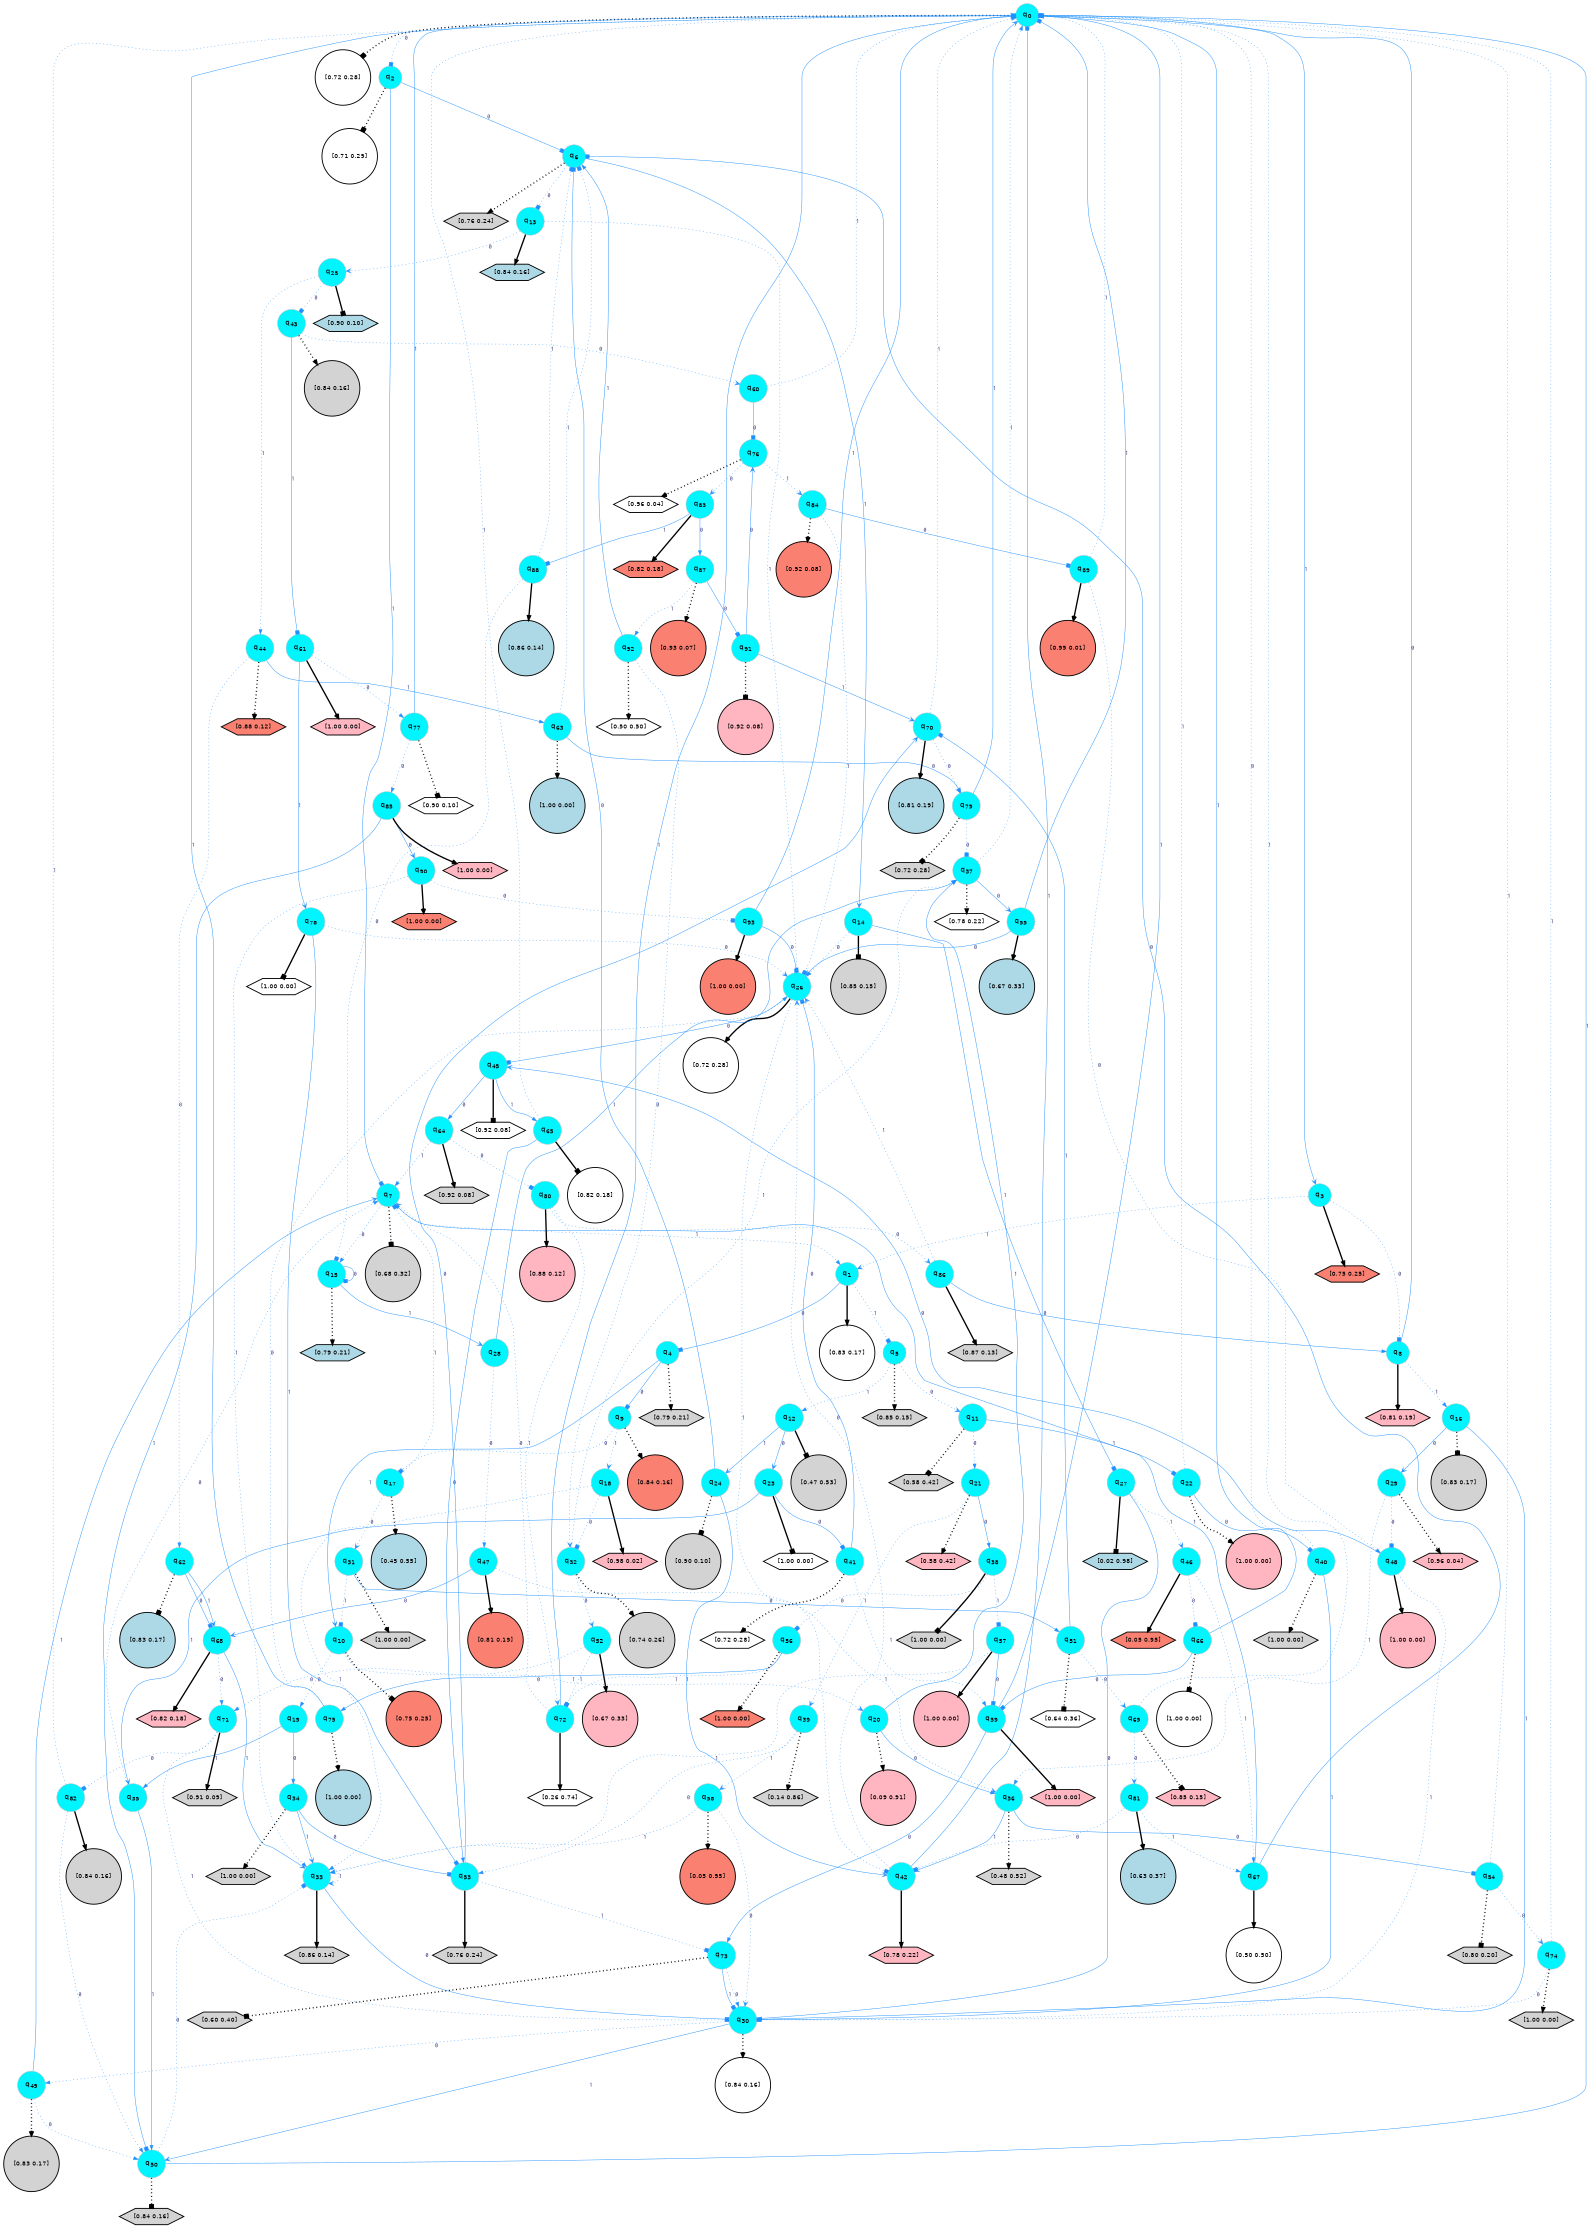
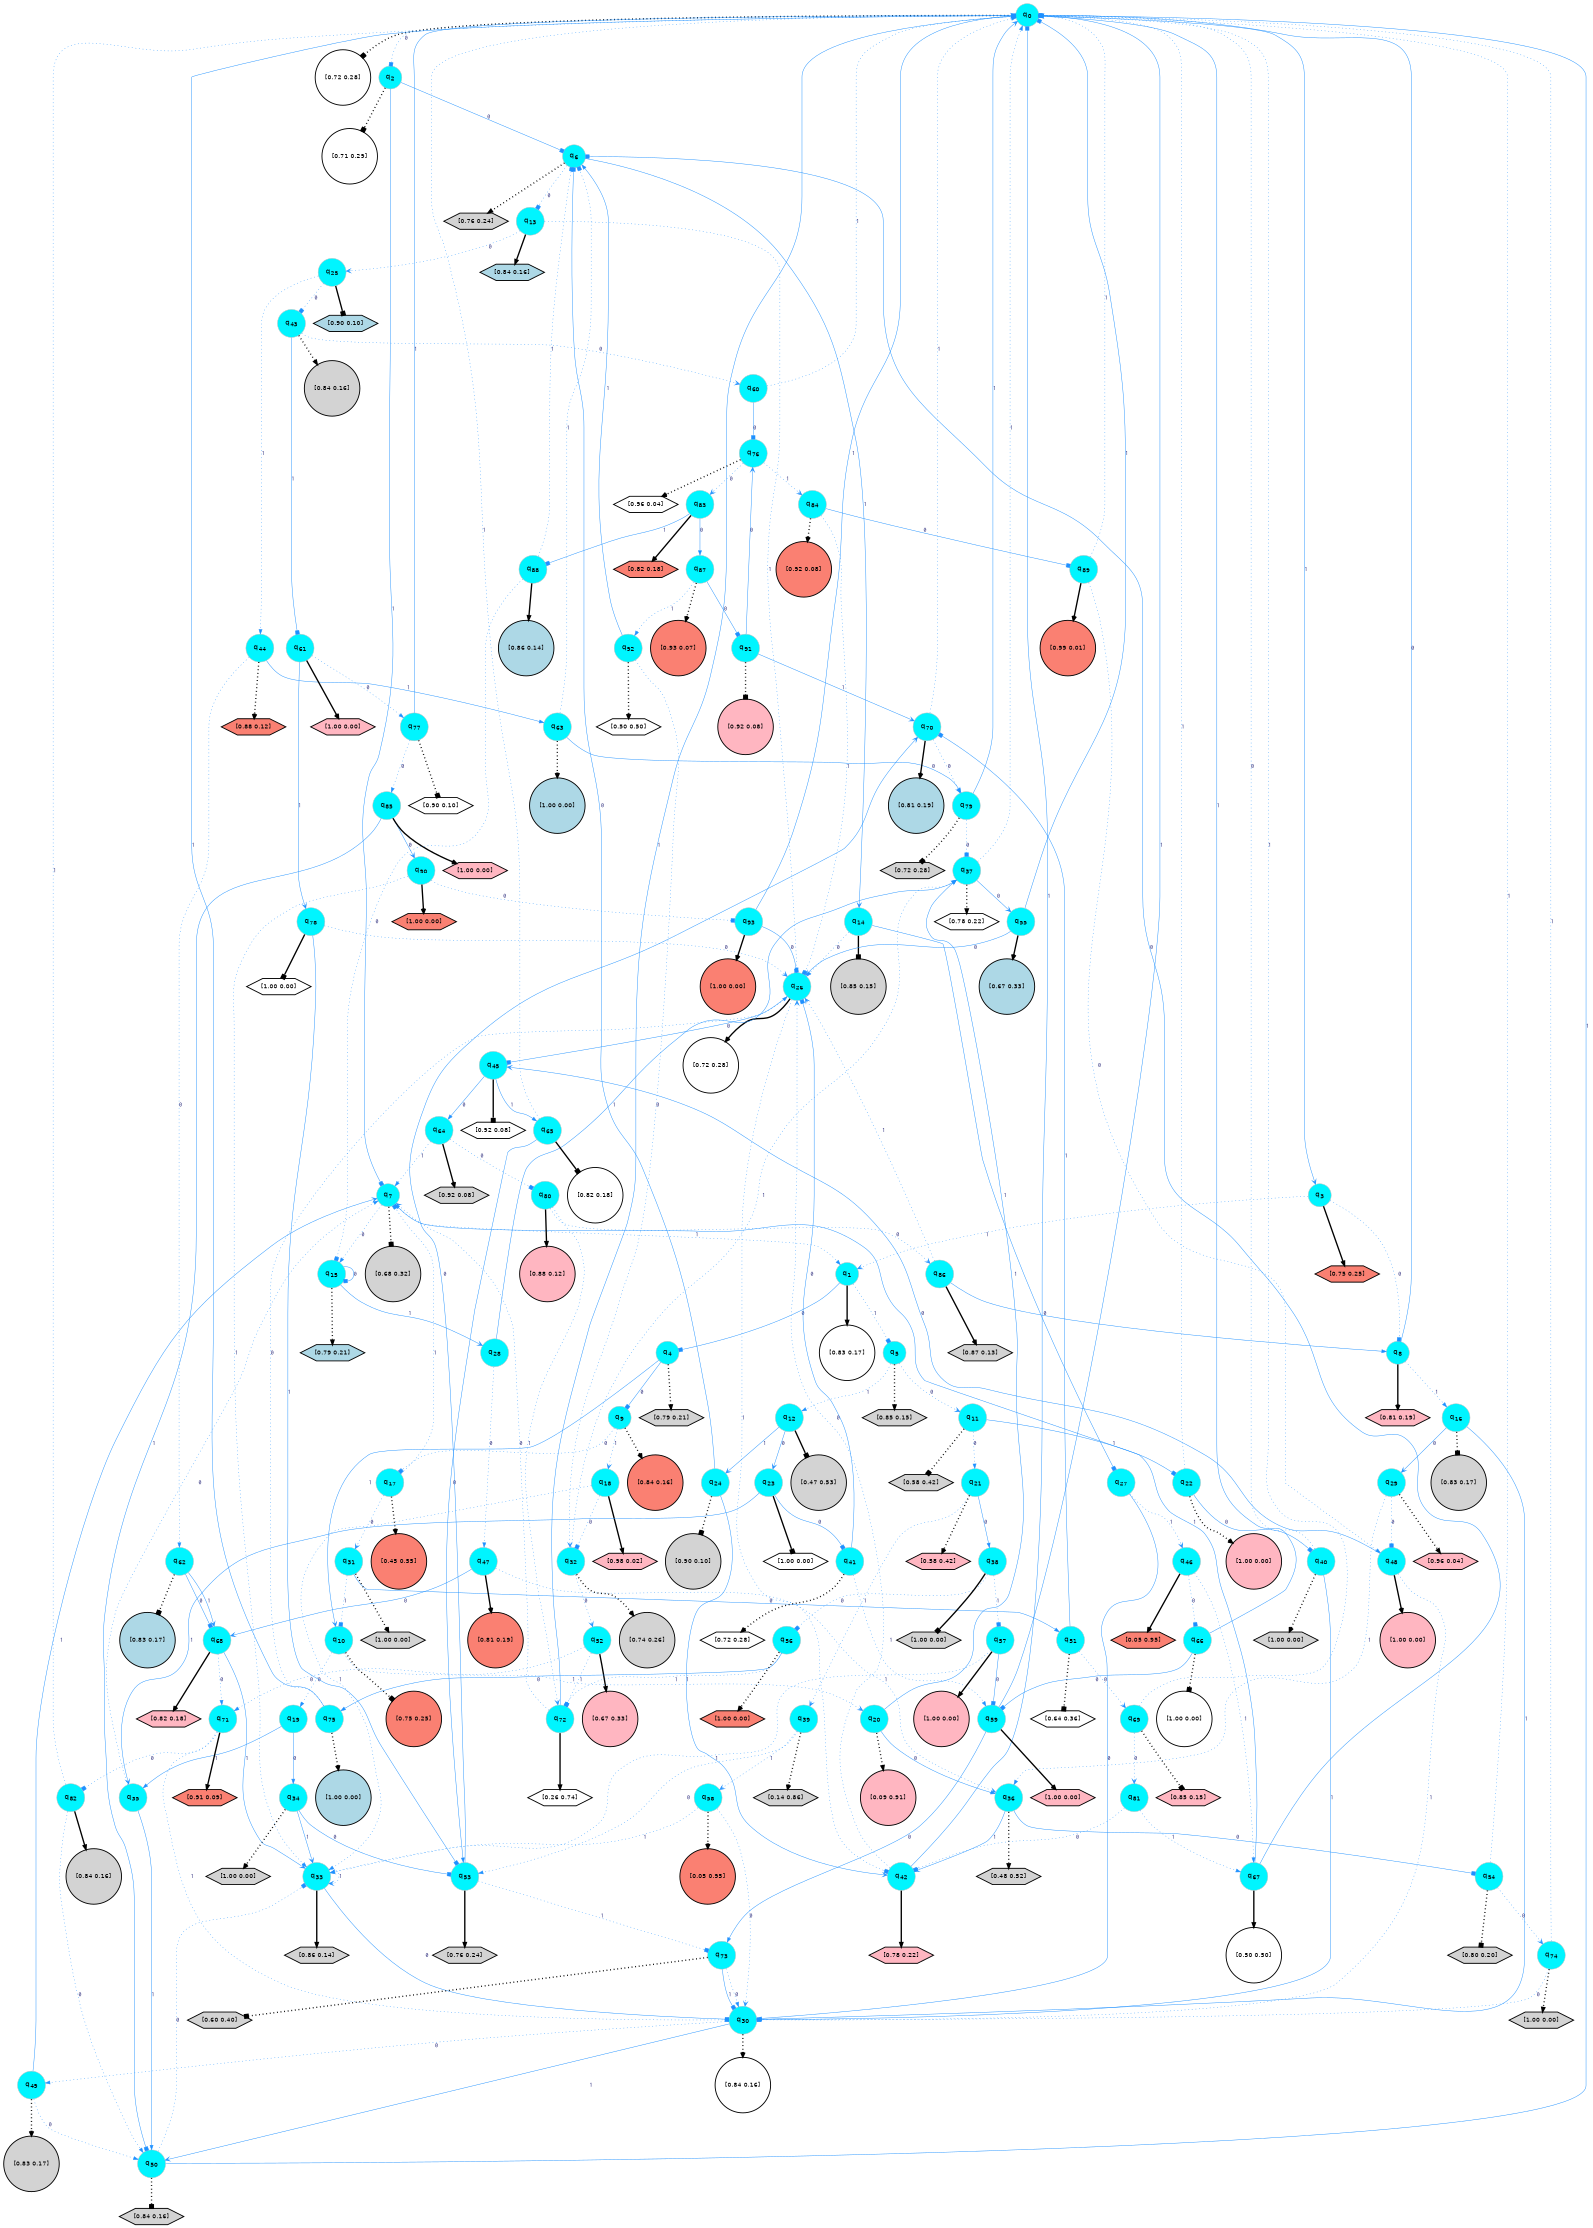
(399, 1561) -> (399, 1561)
(1115, 1561) -> none
(205, 1798) -> (205, 1798)
(1148, 1876) -> none
